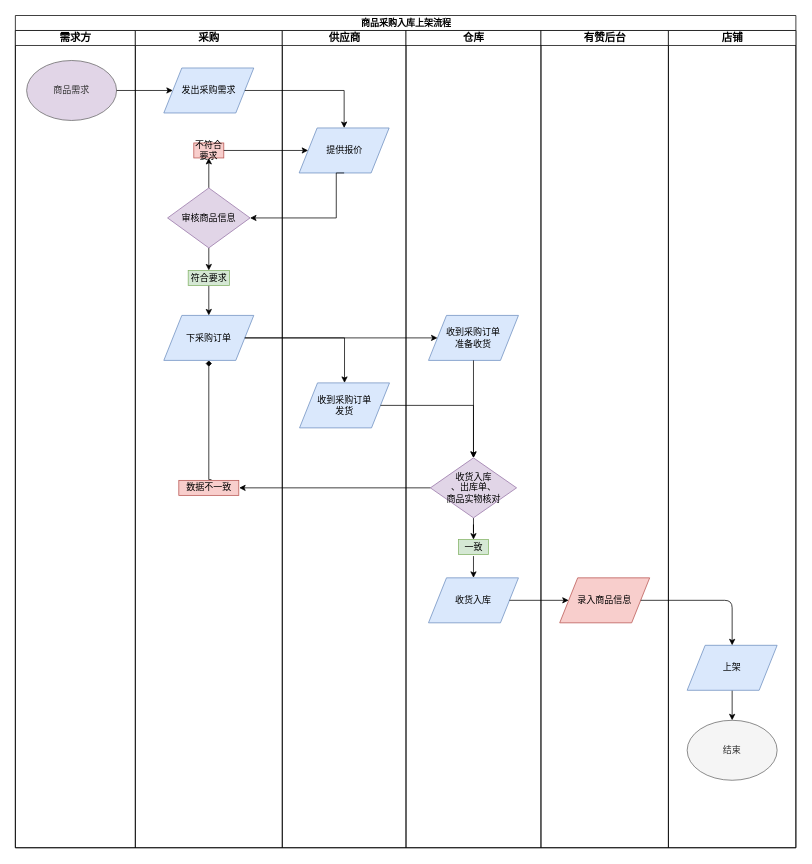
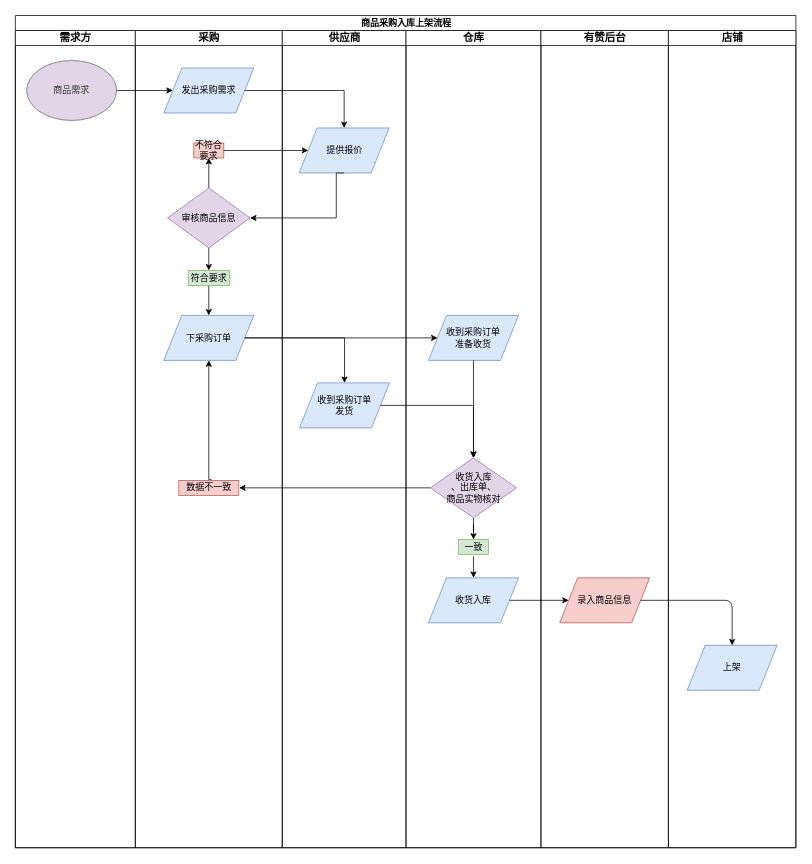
(209, 367) -> (209, 367)
(732, 714) -> none
(732, 750) -> none
